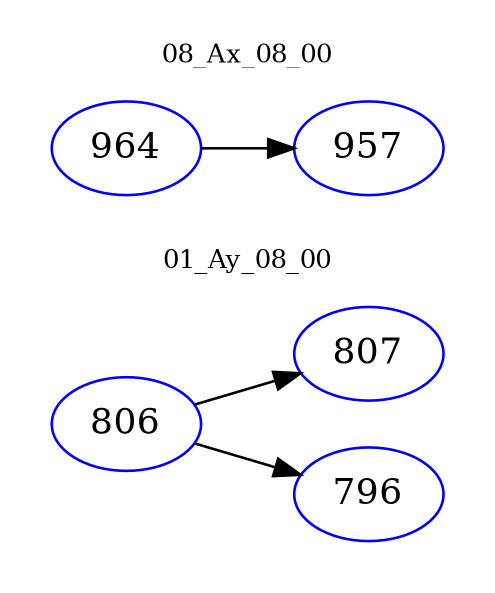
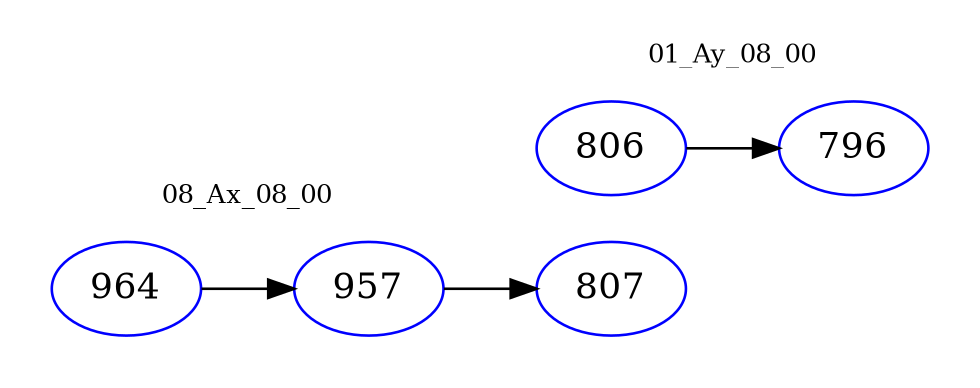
(235, 393) -> (480, 289)
